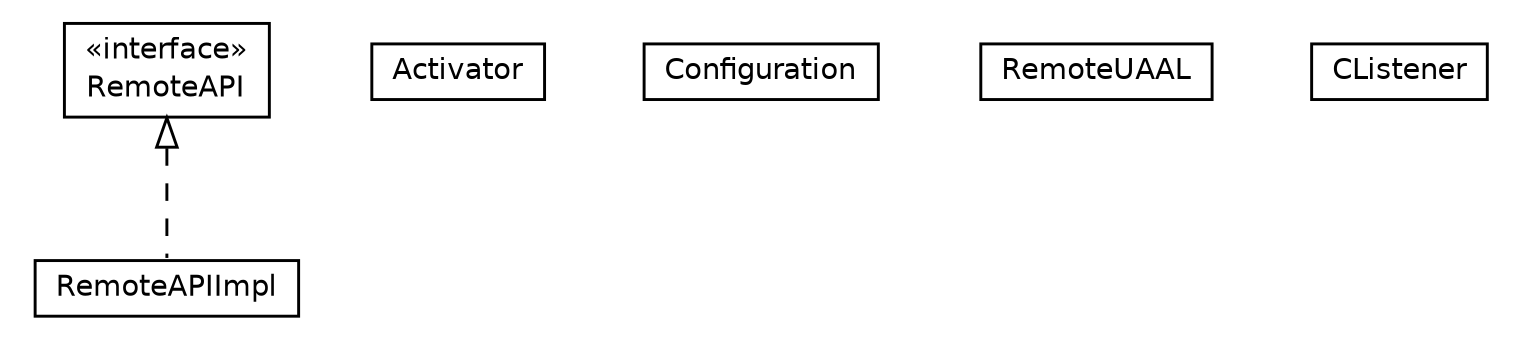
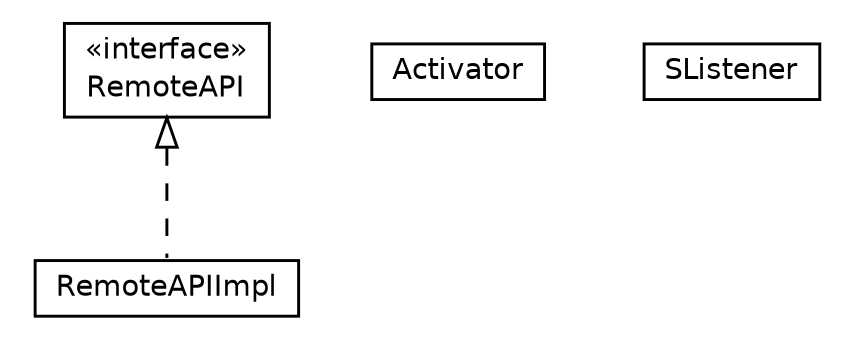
none -> (732, 70)
(761, 70) -> none
(1095, 70) -> none
(1399, 70) -> none
